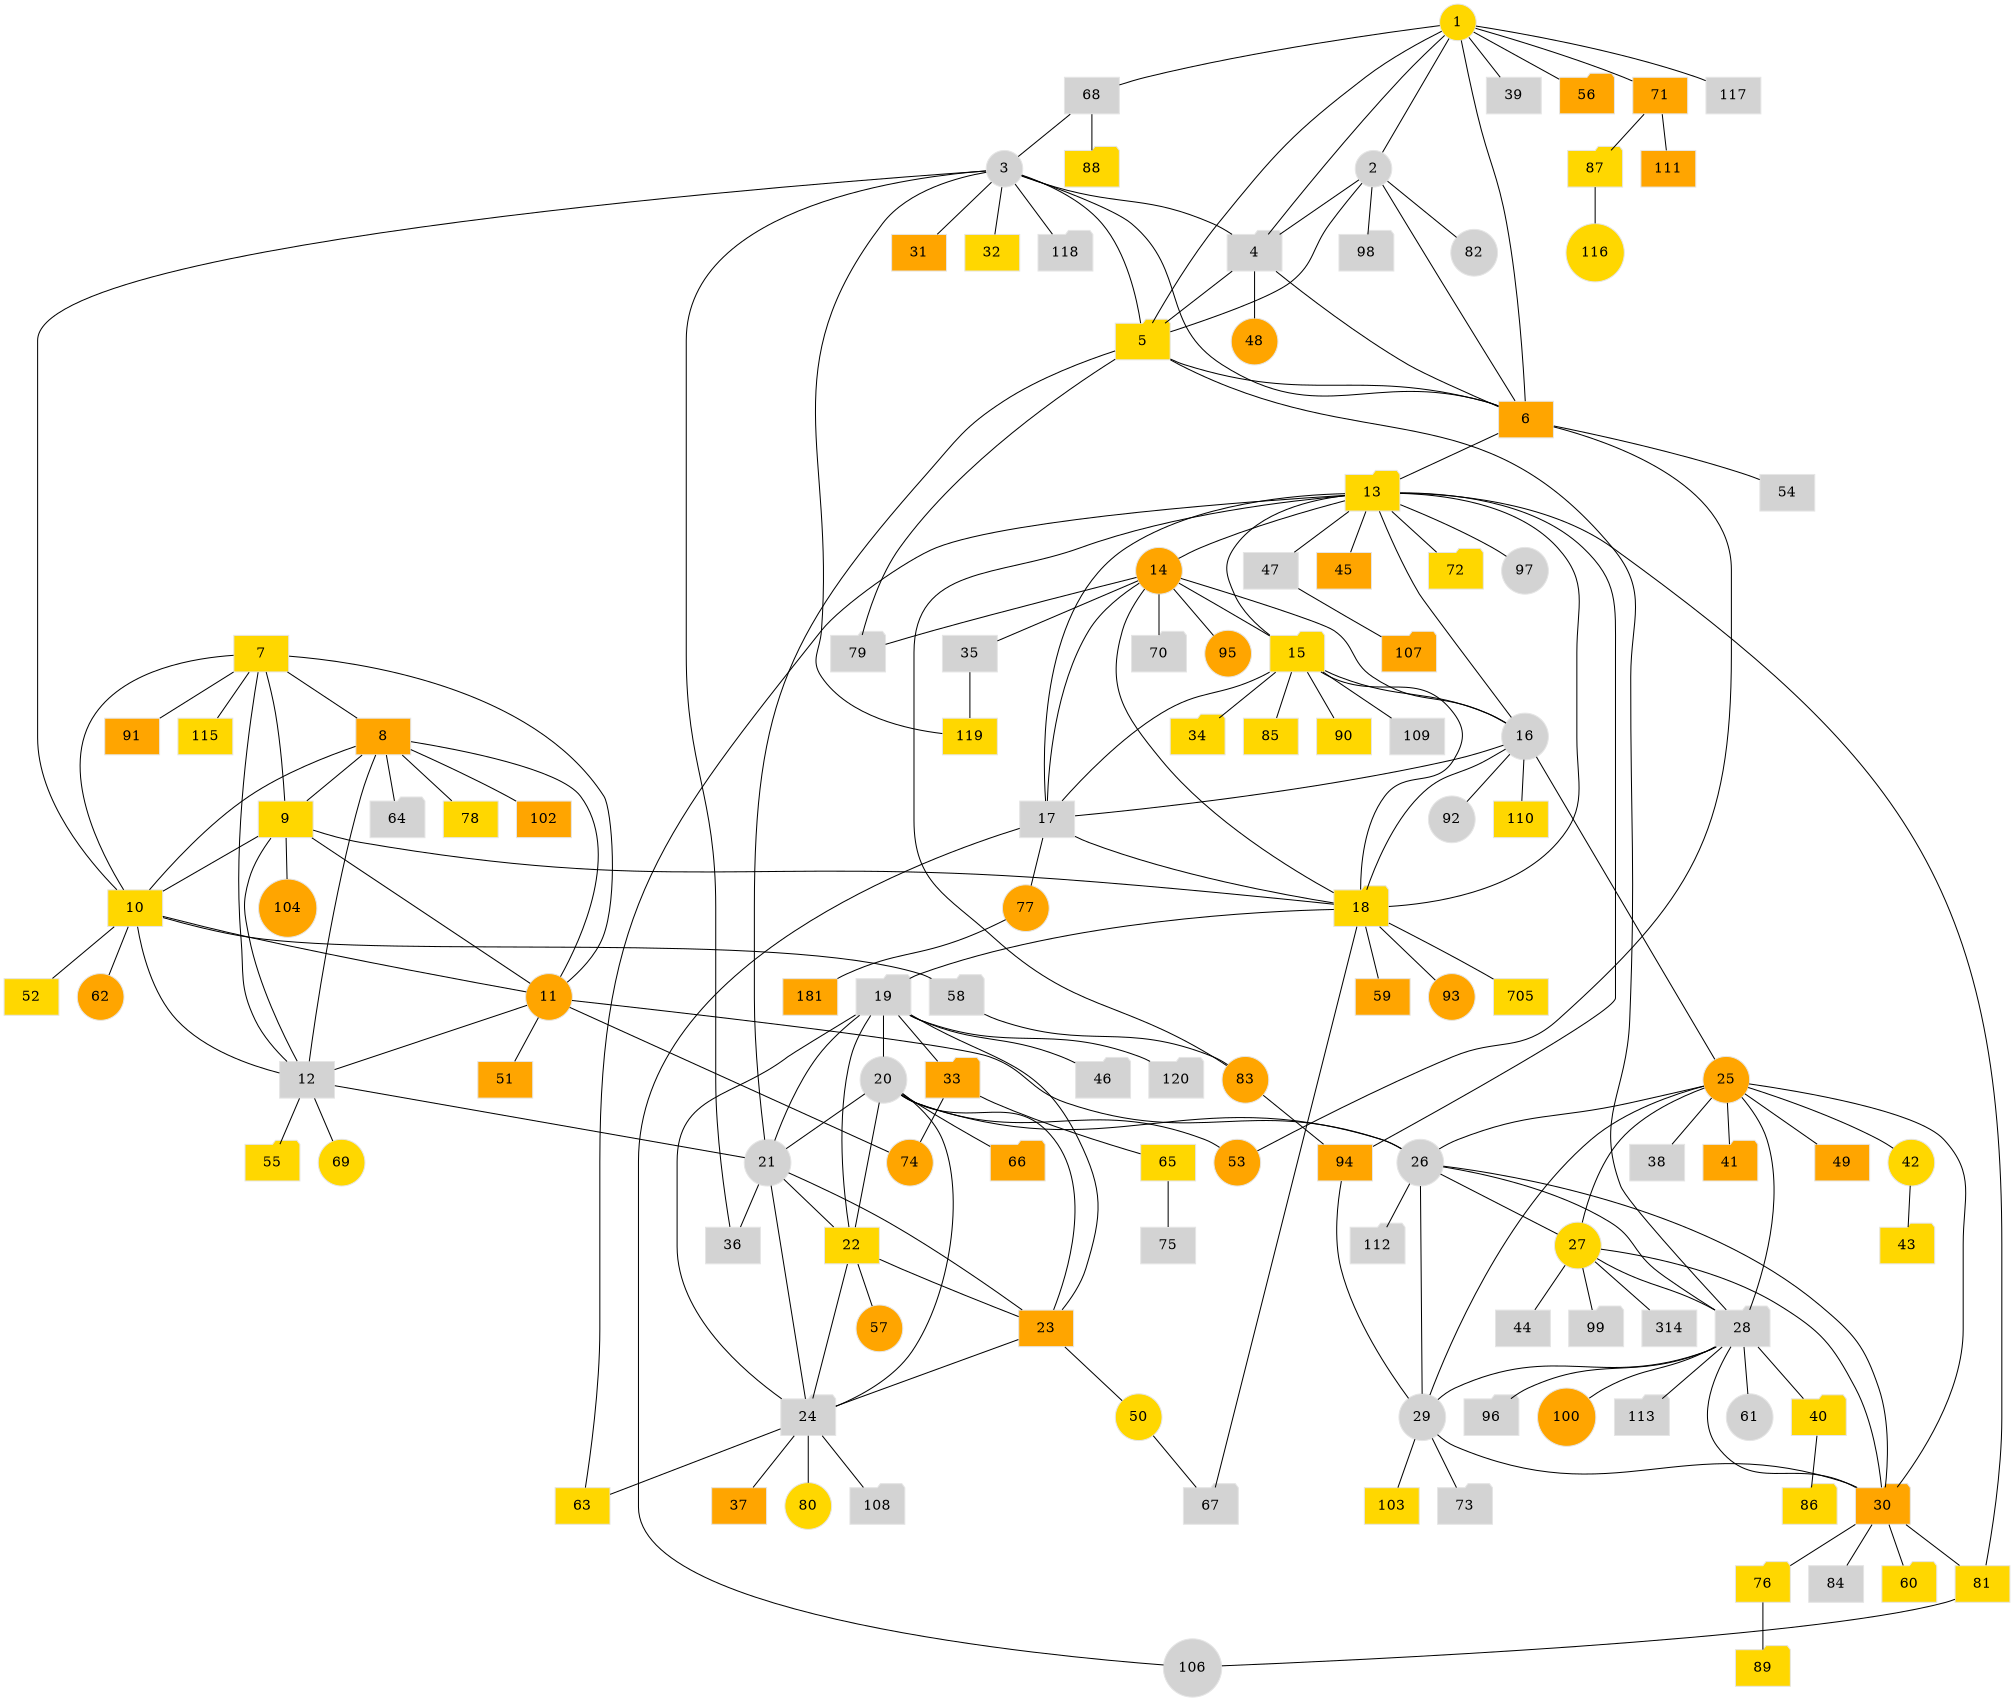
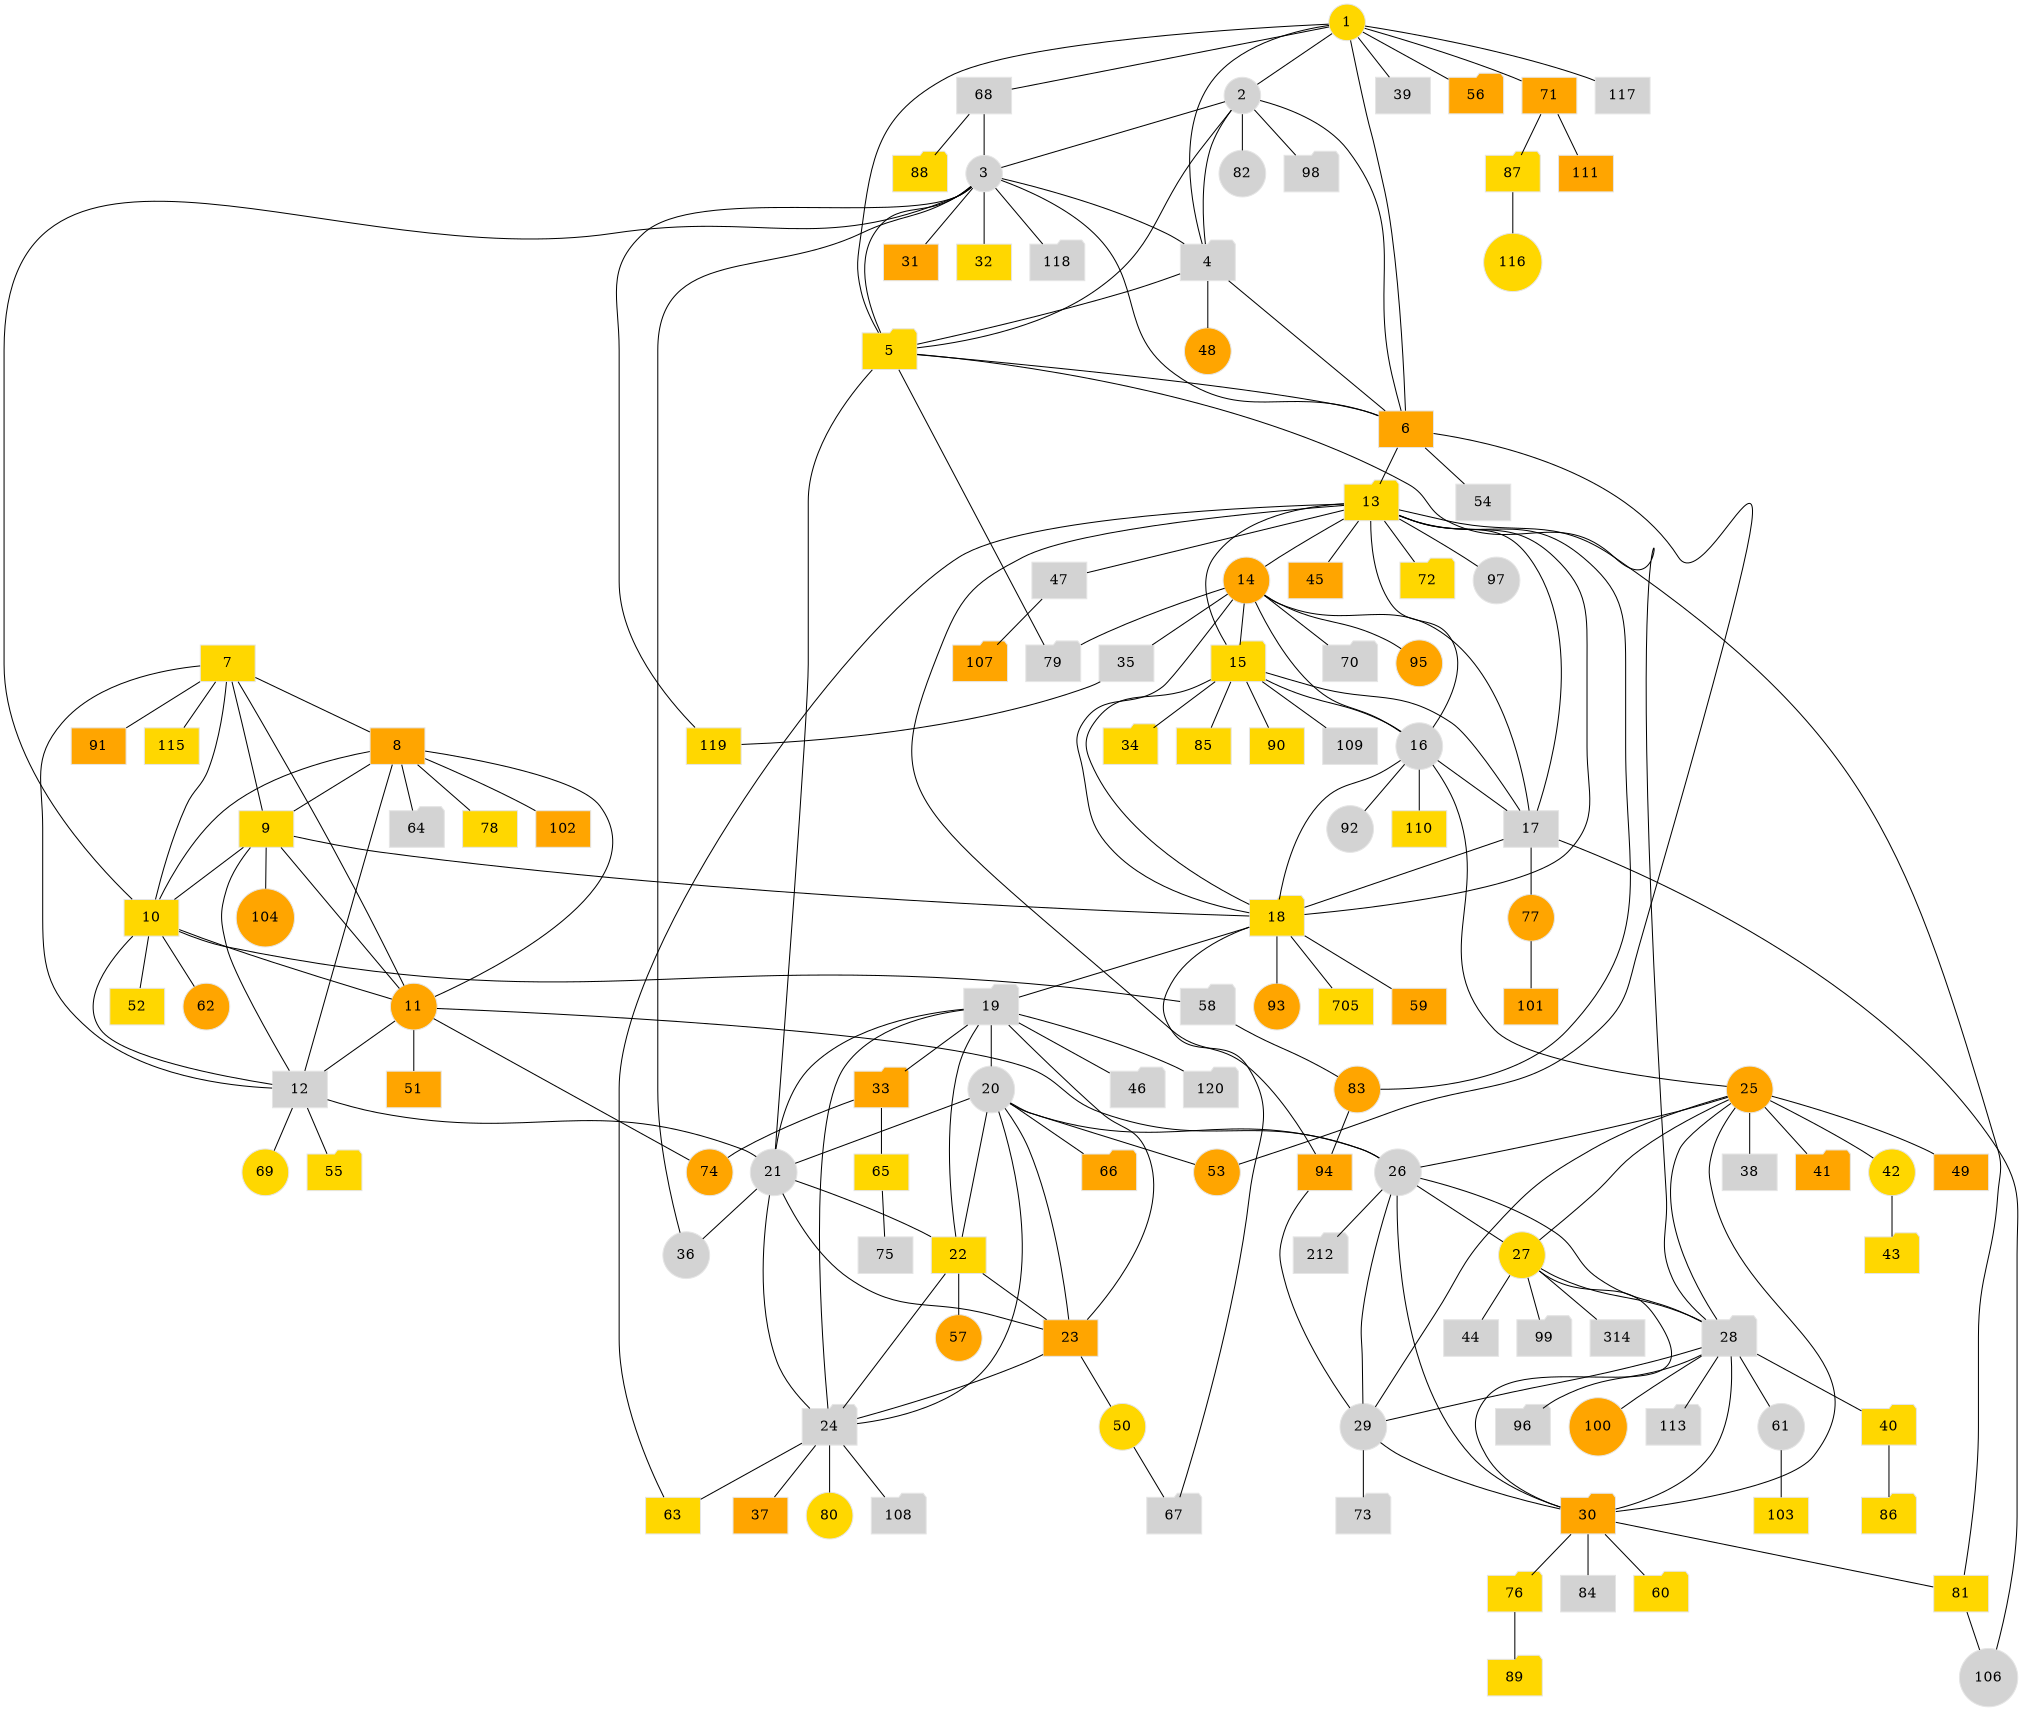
none -> (1113, 135)
(810, 997) -> (1531, 1007)
(733, 1245) -> (686, 1255)
(1378, 1245) -> (1321, 1255)
(1406, 1463) -> (1781, 1469)
